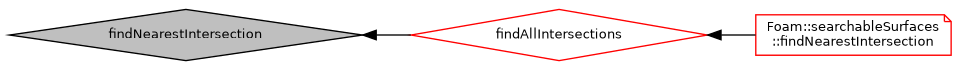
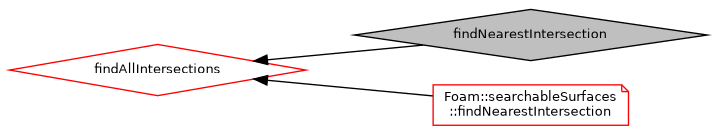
(394, 35) -> (345, 52)
